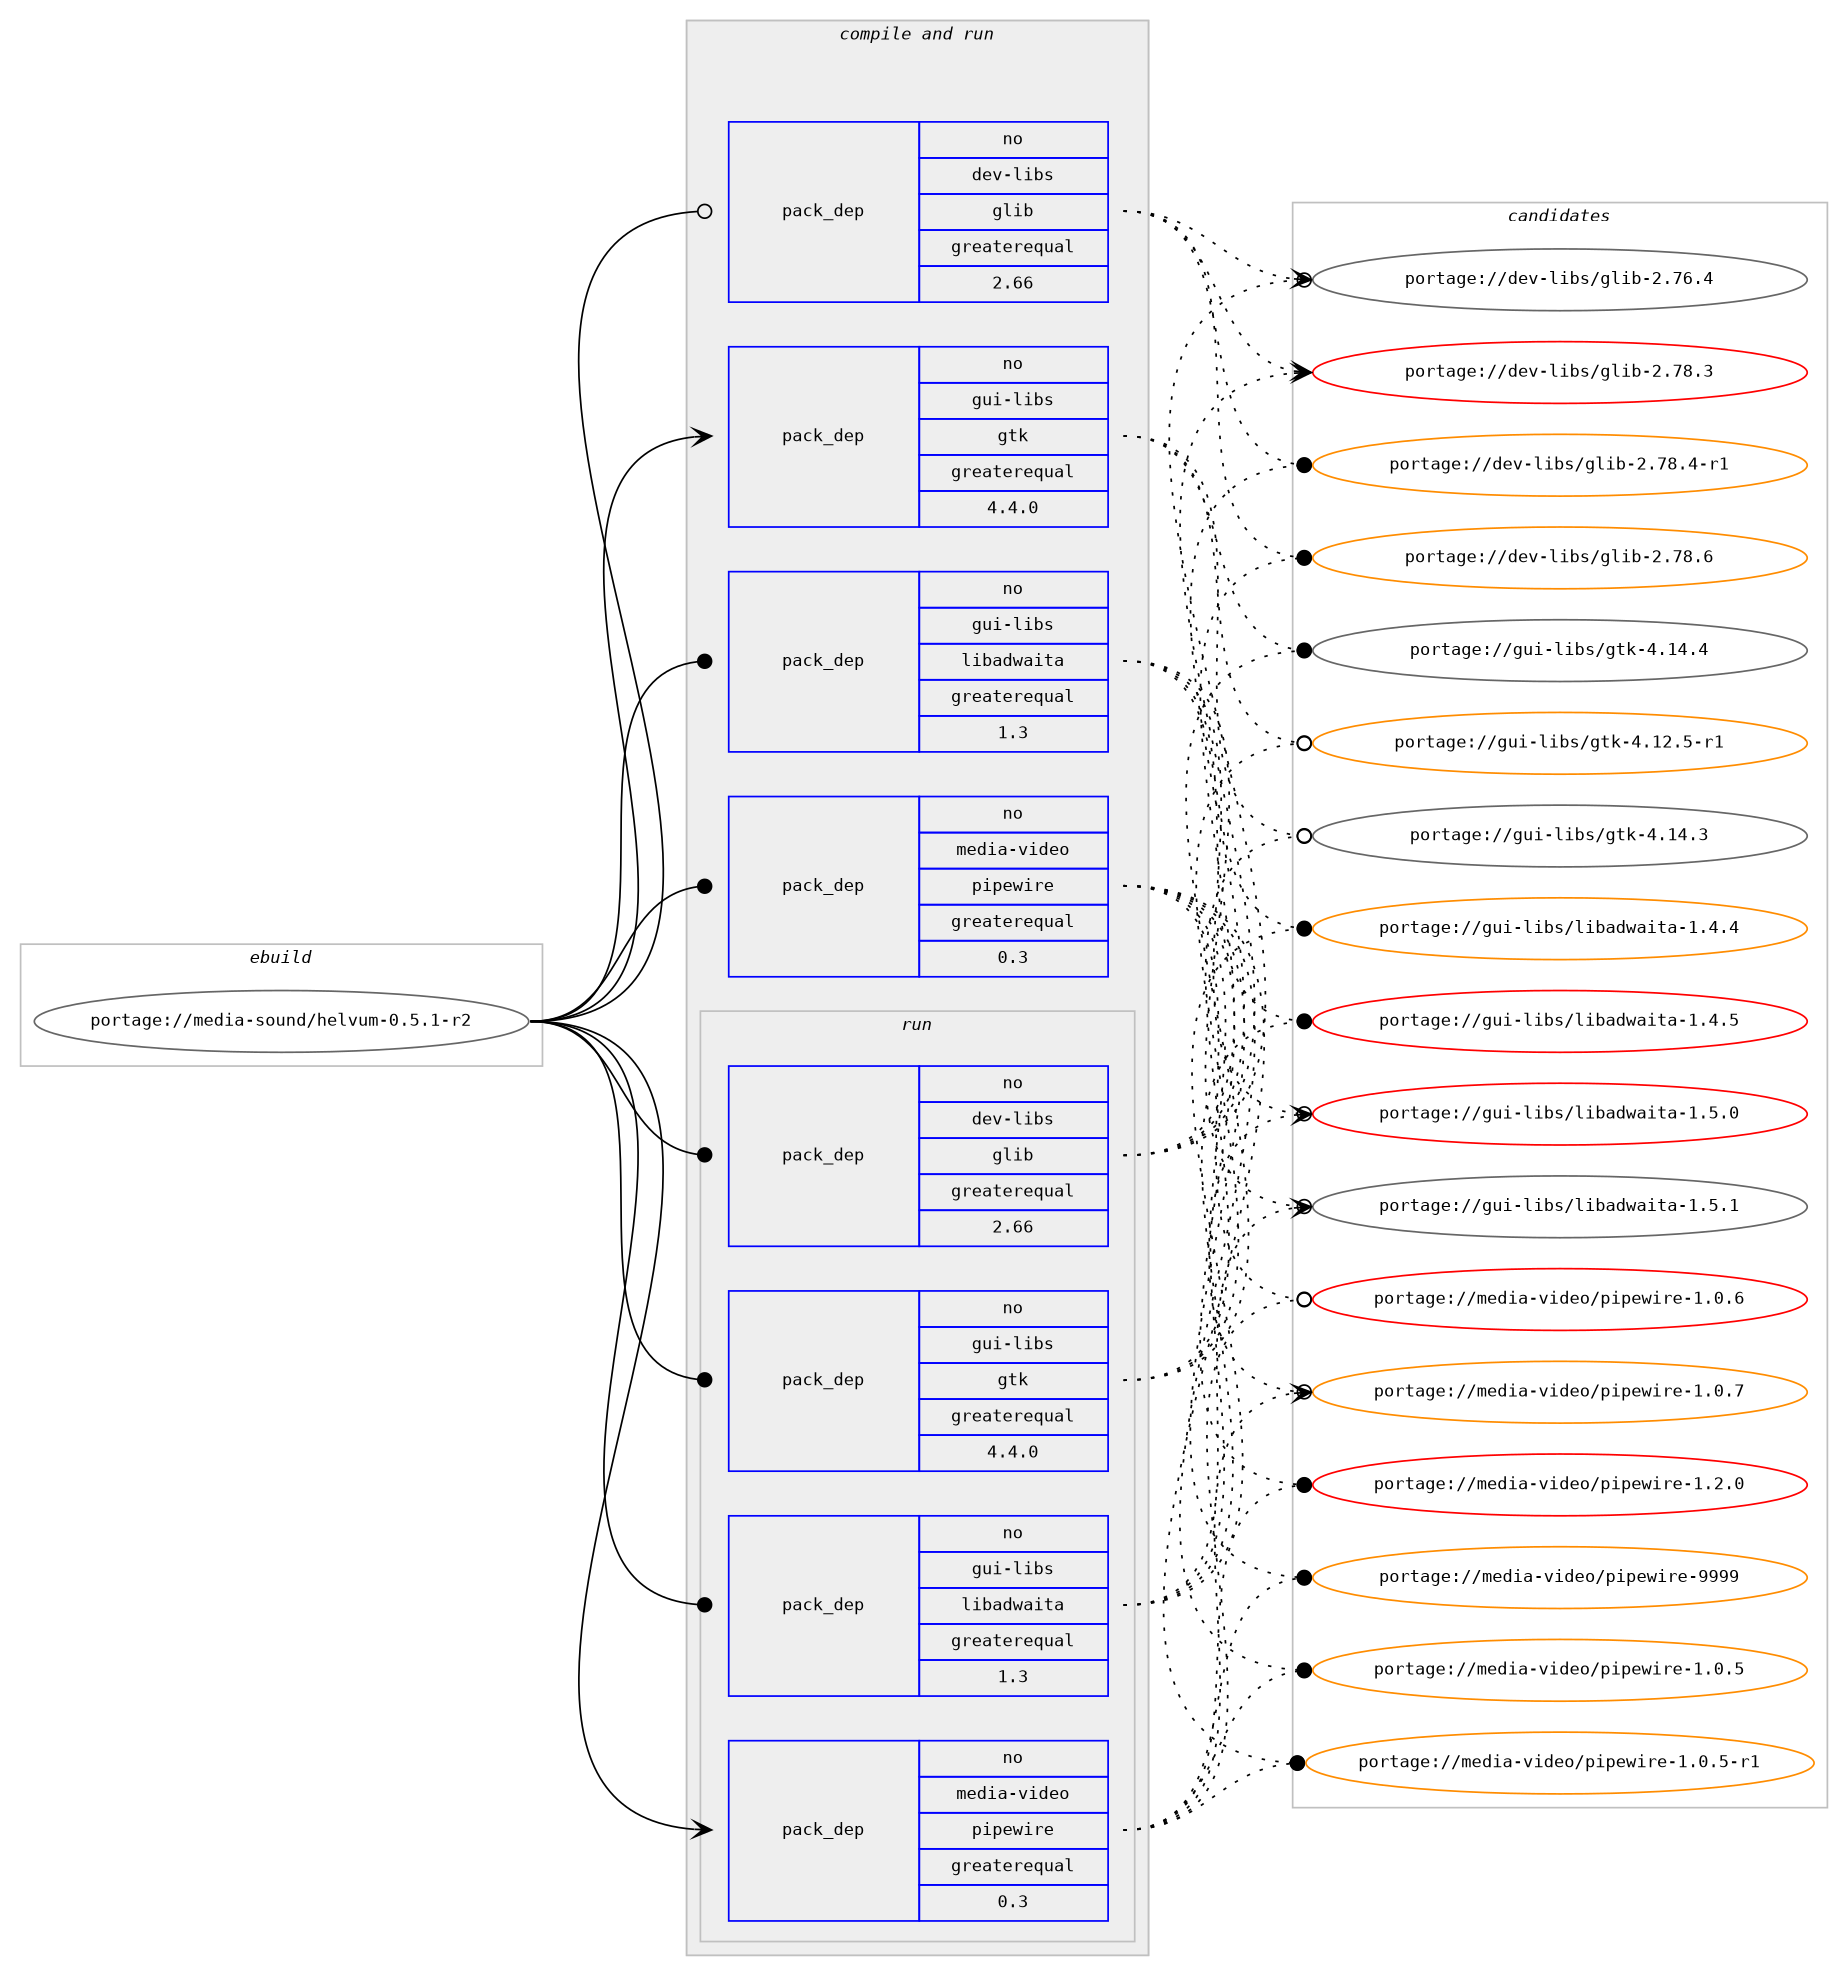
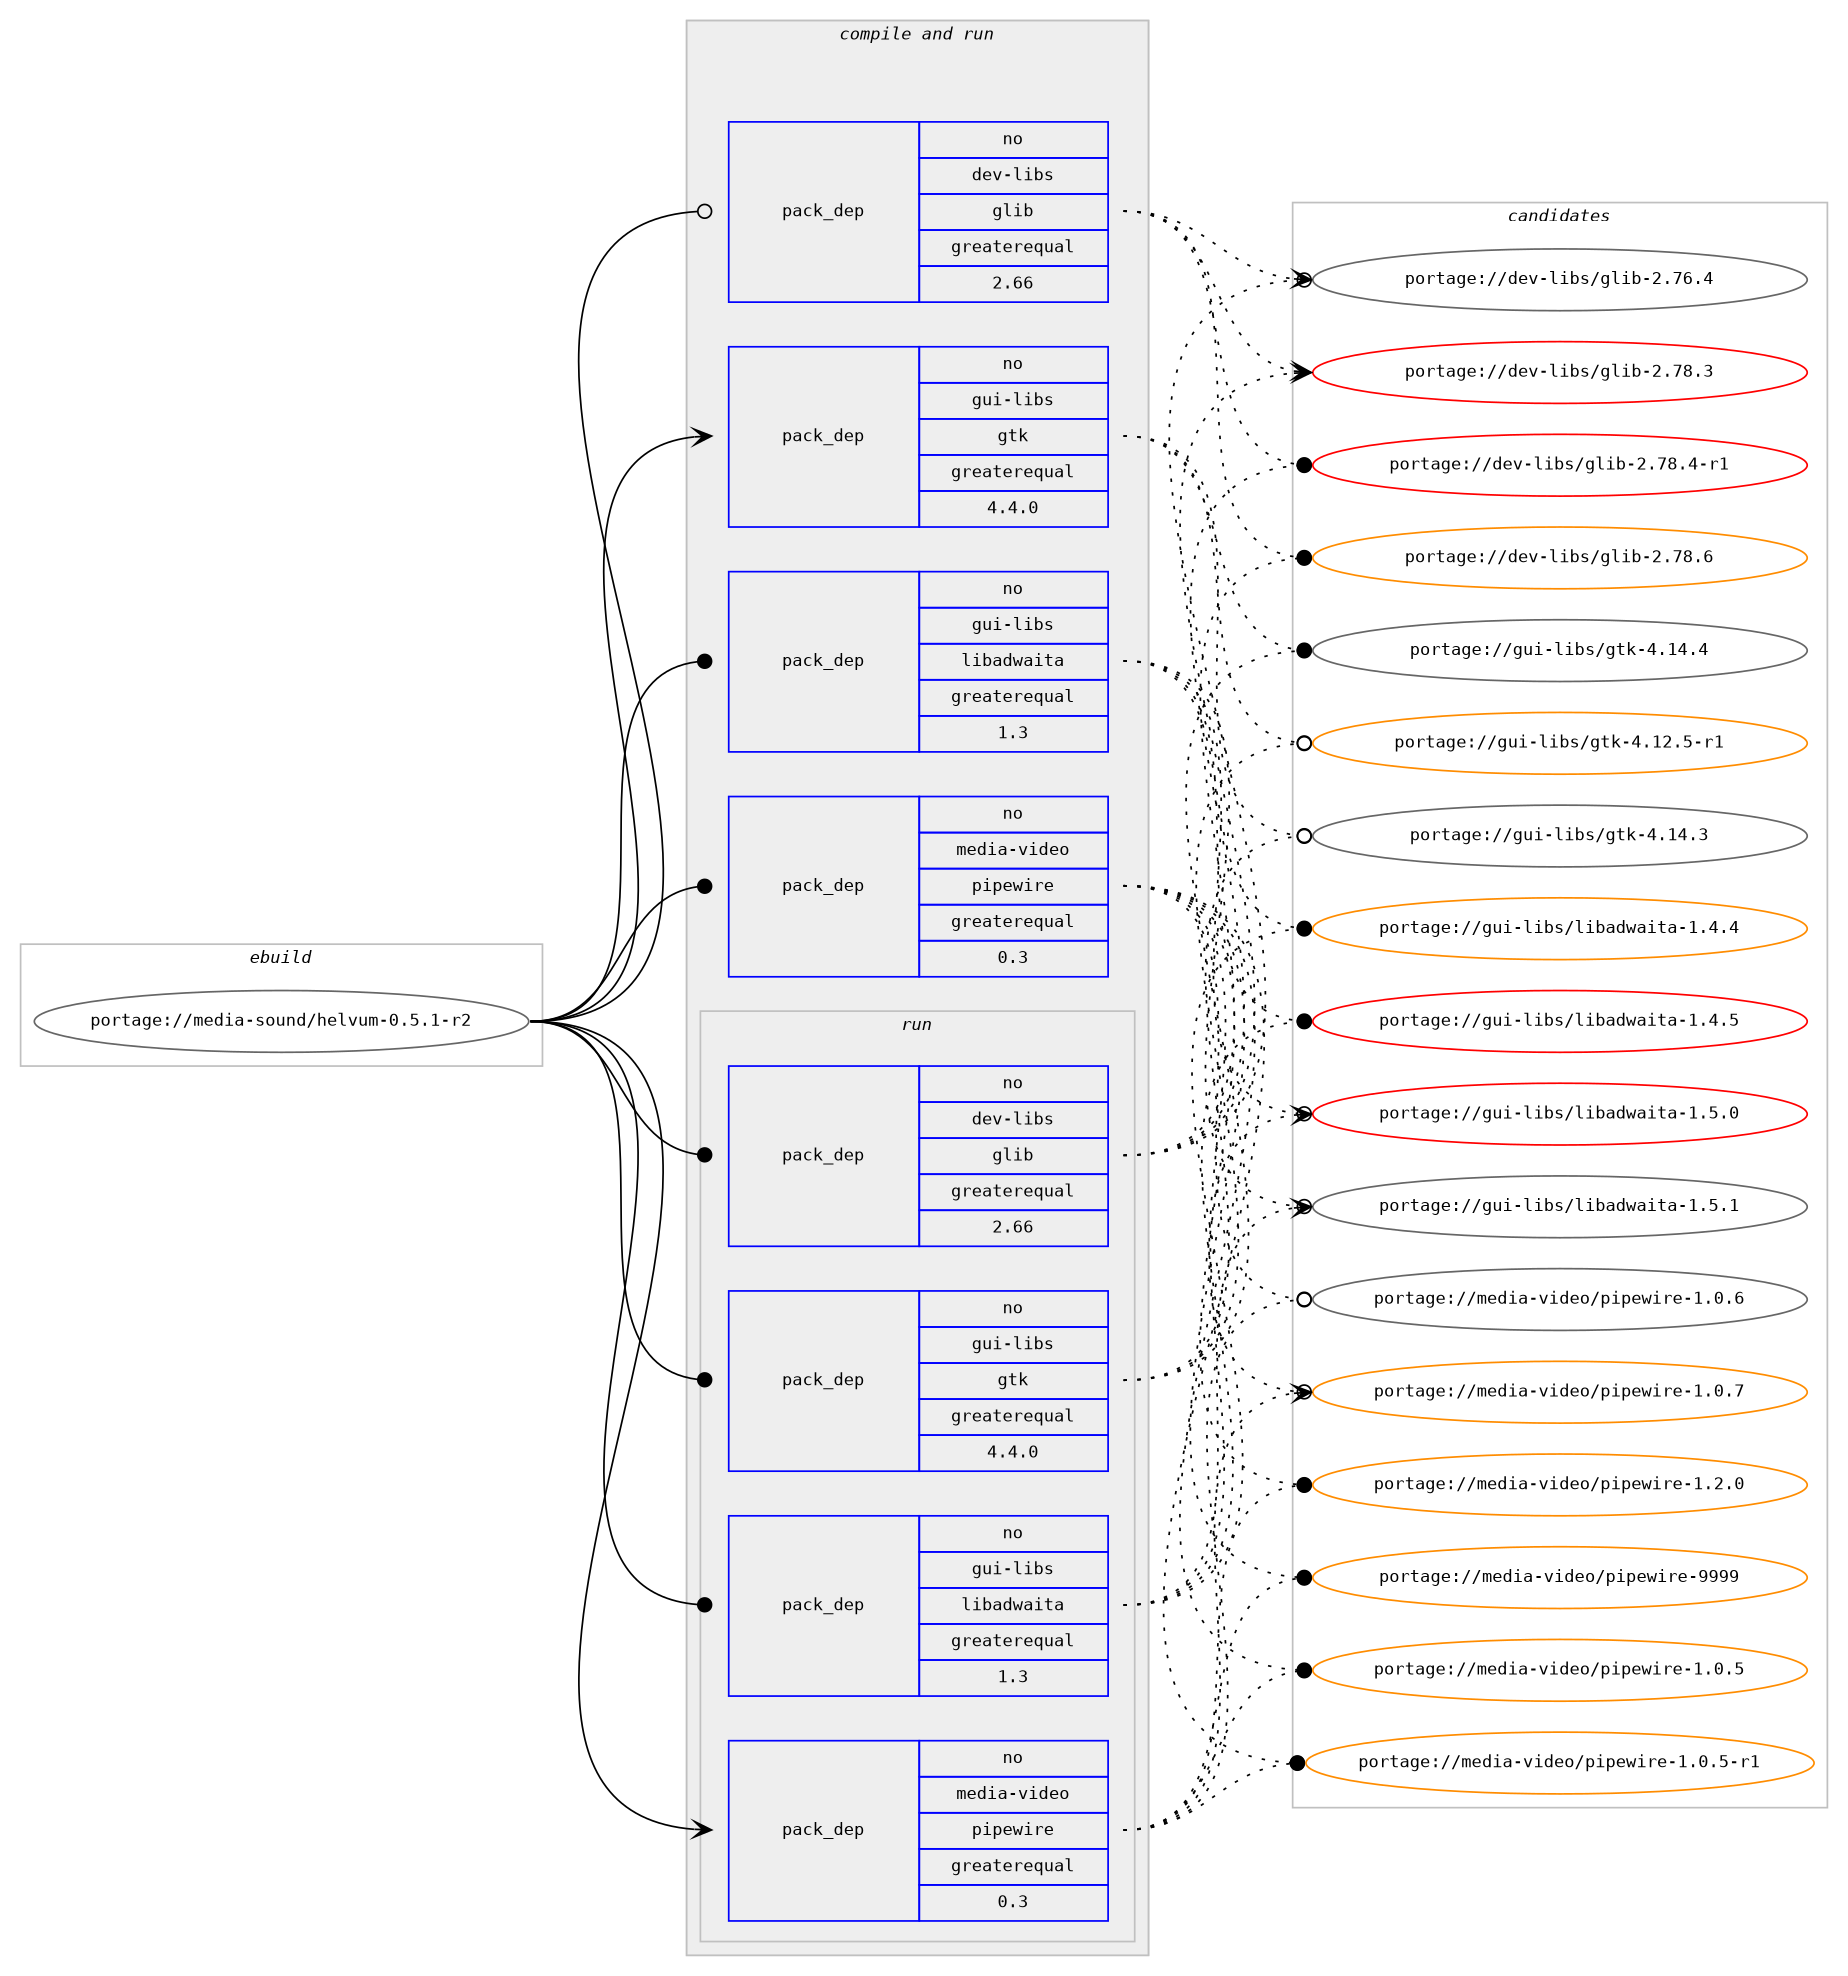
(1560, 465) -> (1560, 465)
(1560, 1300) -> (1560, 1300)
(1560, 1485) -> (1560, 1485)
